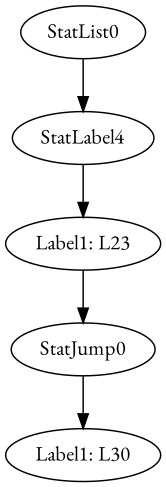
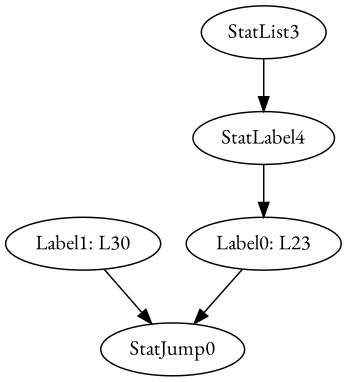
(83, 32) -> (264, 32)
(83, 244) -> (264, 244)
(83, 395) -> (123, 291)
